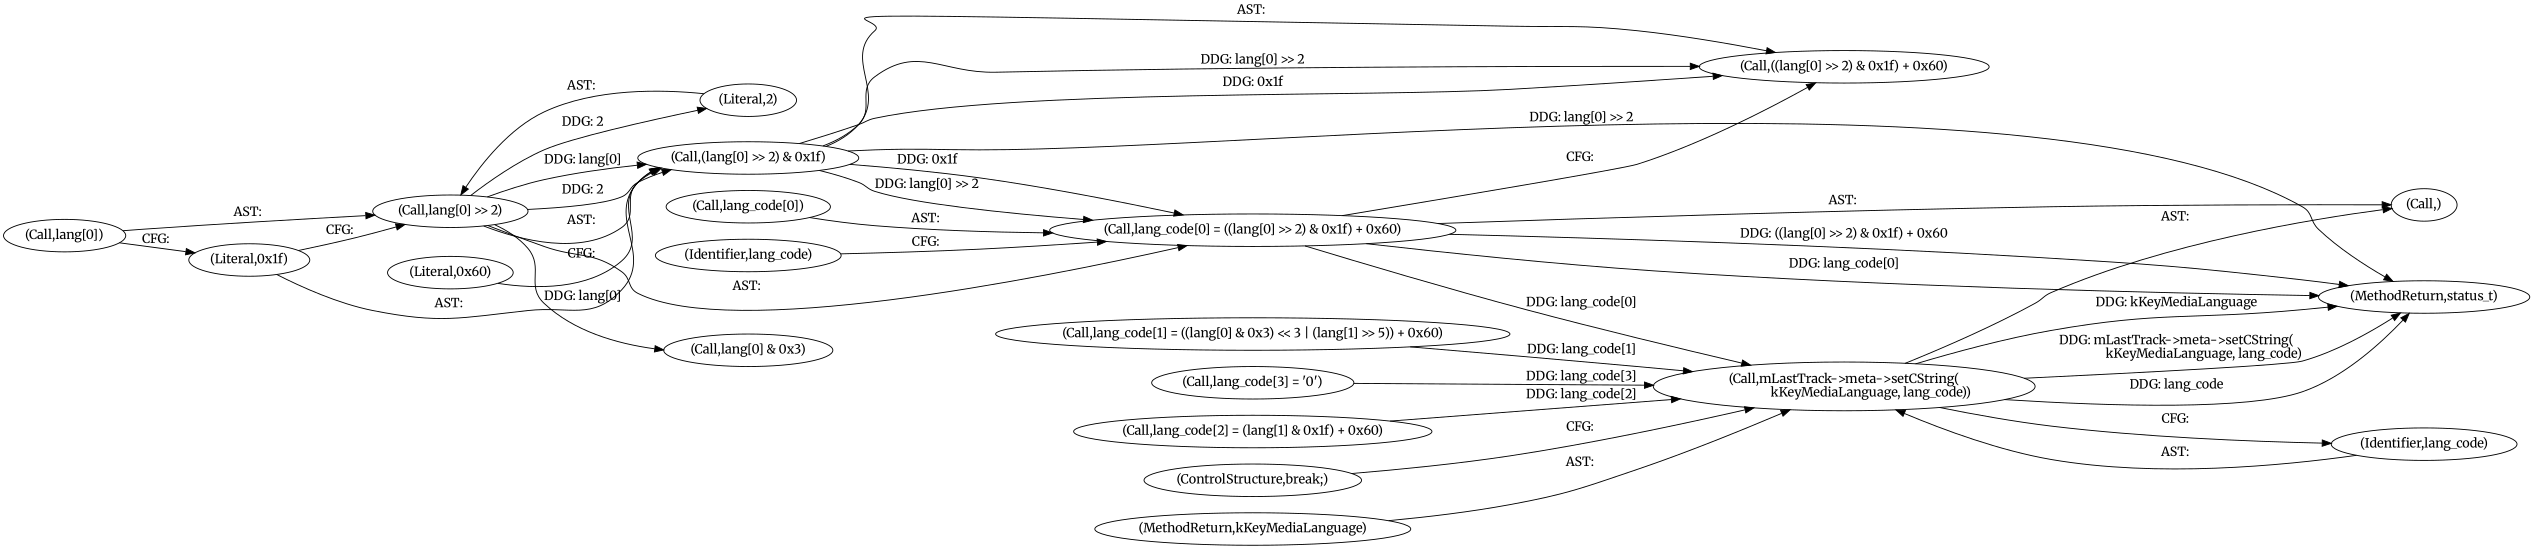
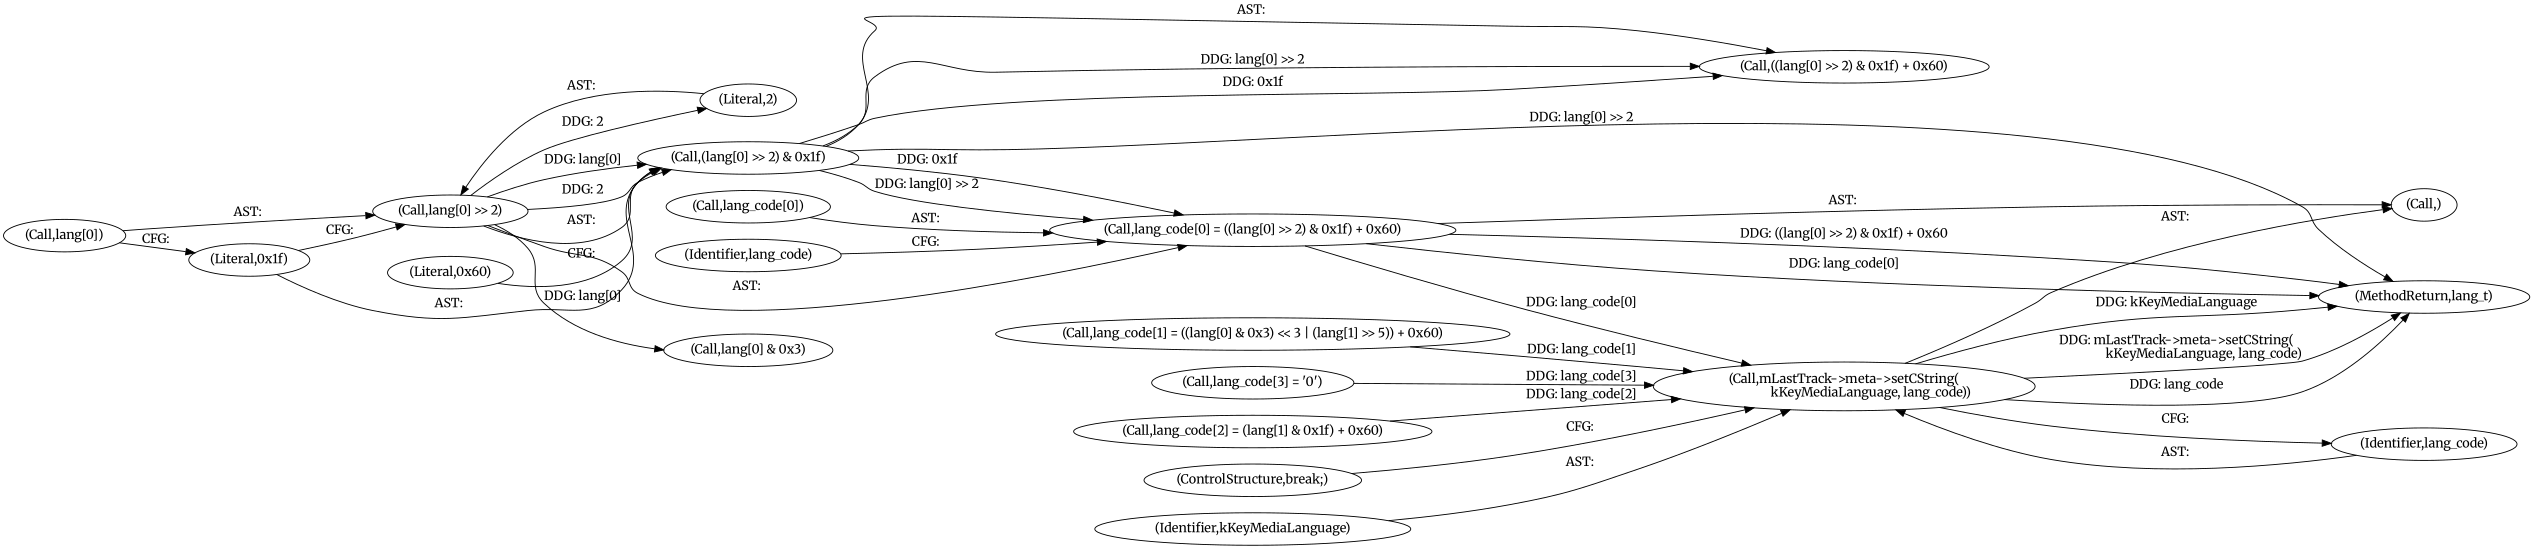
(1582, 175) -> none
(2424, 297) -> (2424, 297)
(1253, 529) -> (1253, 529)
